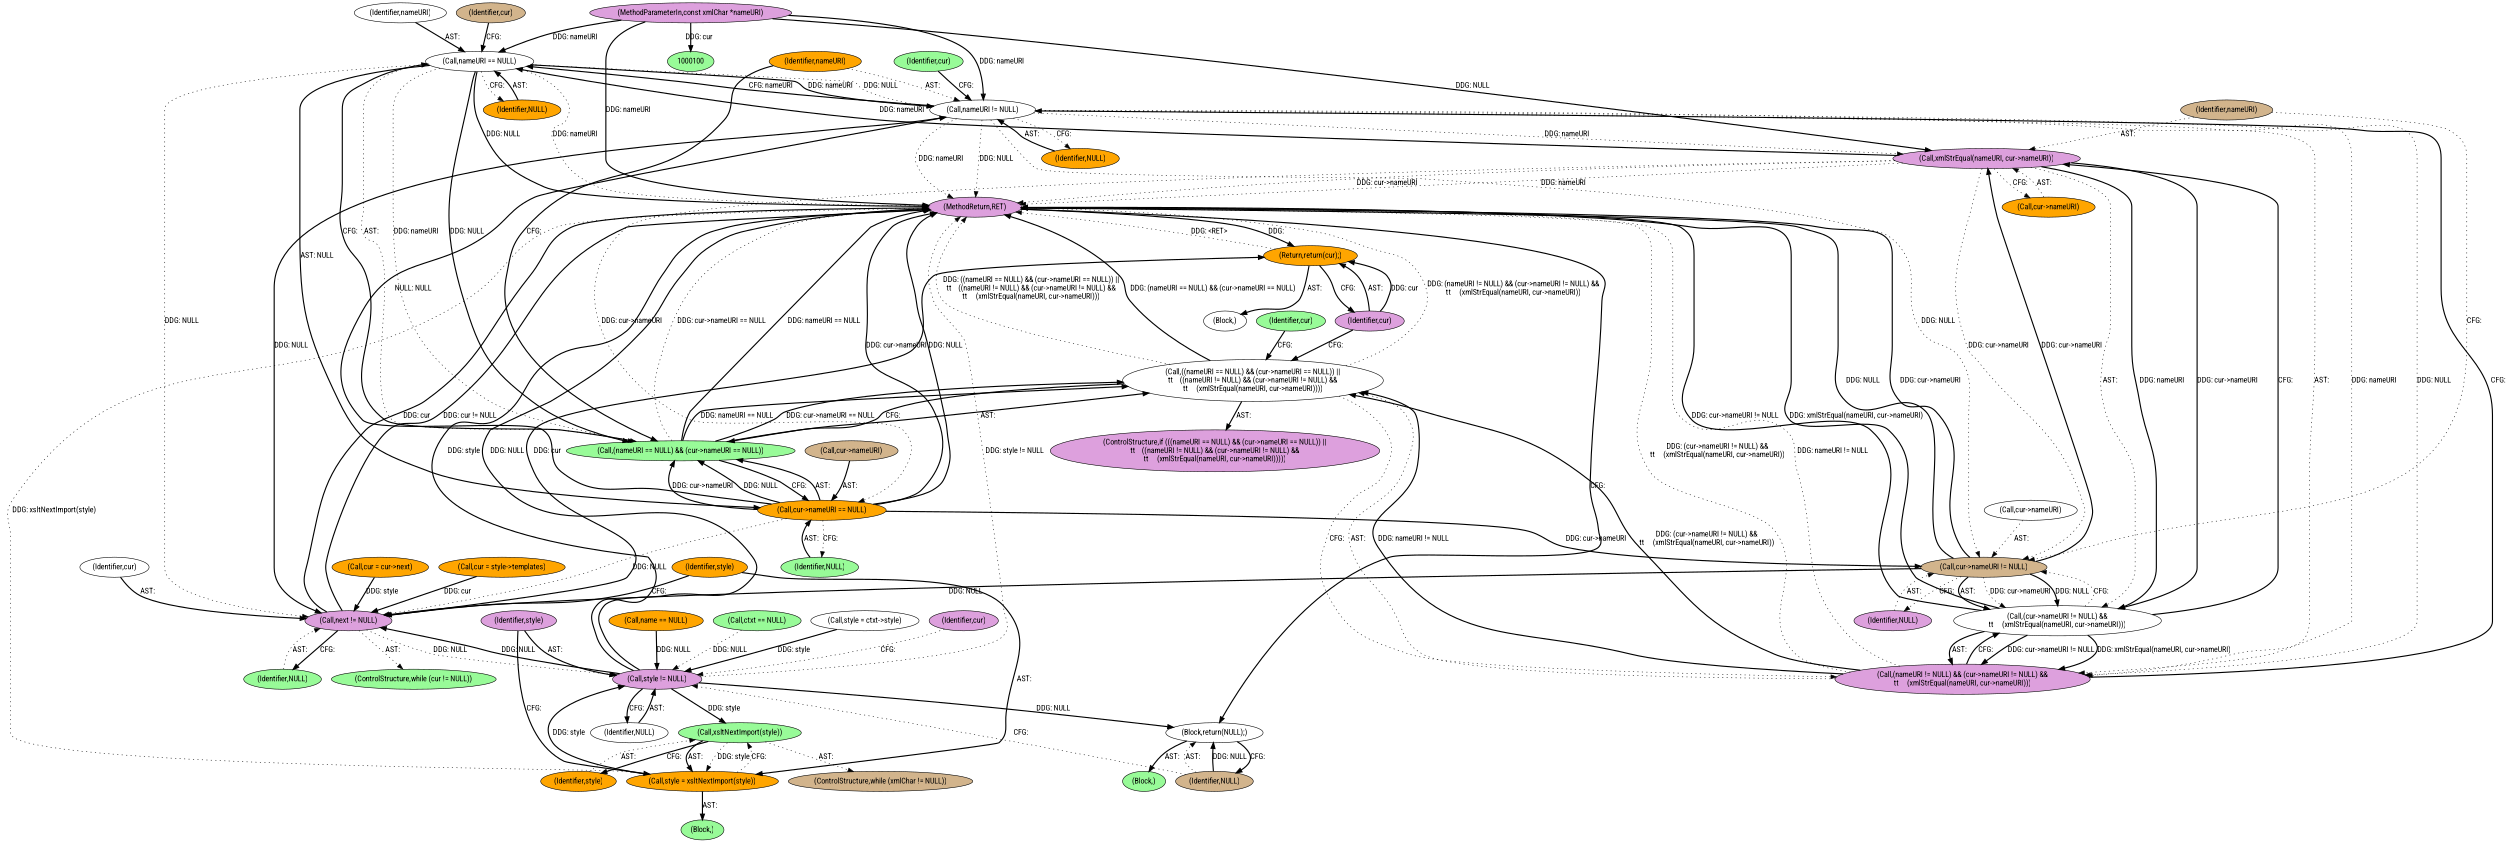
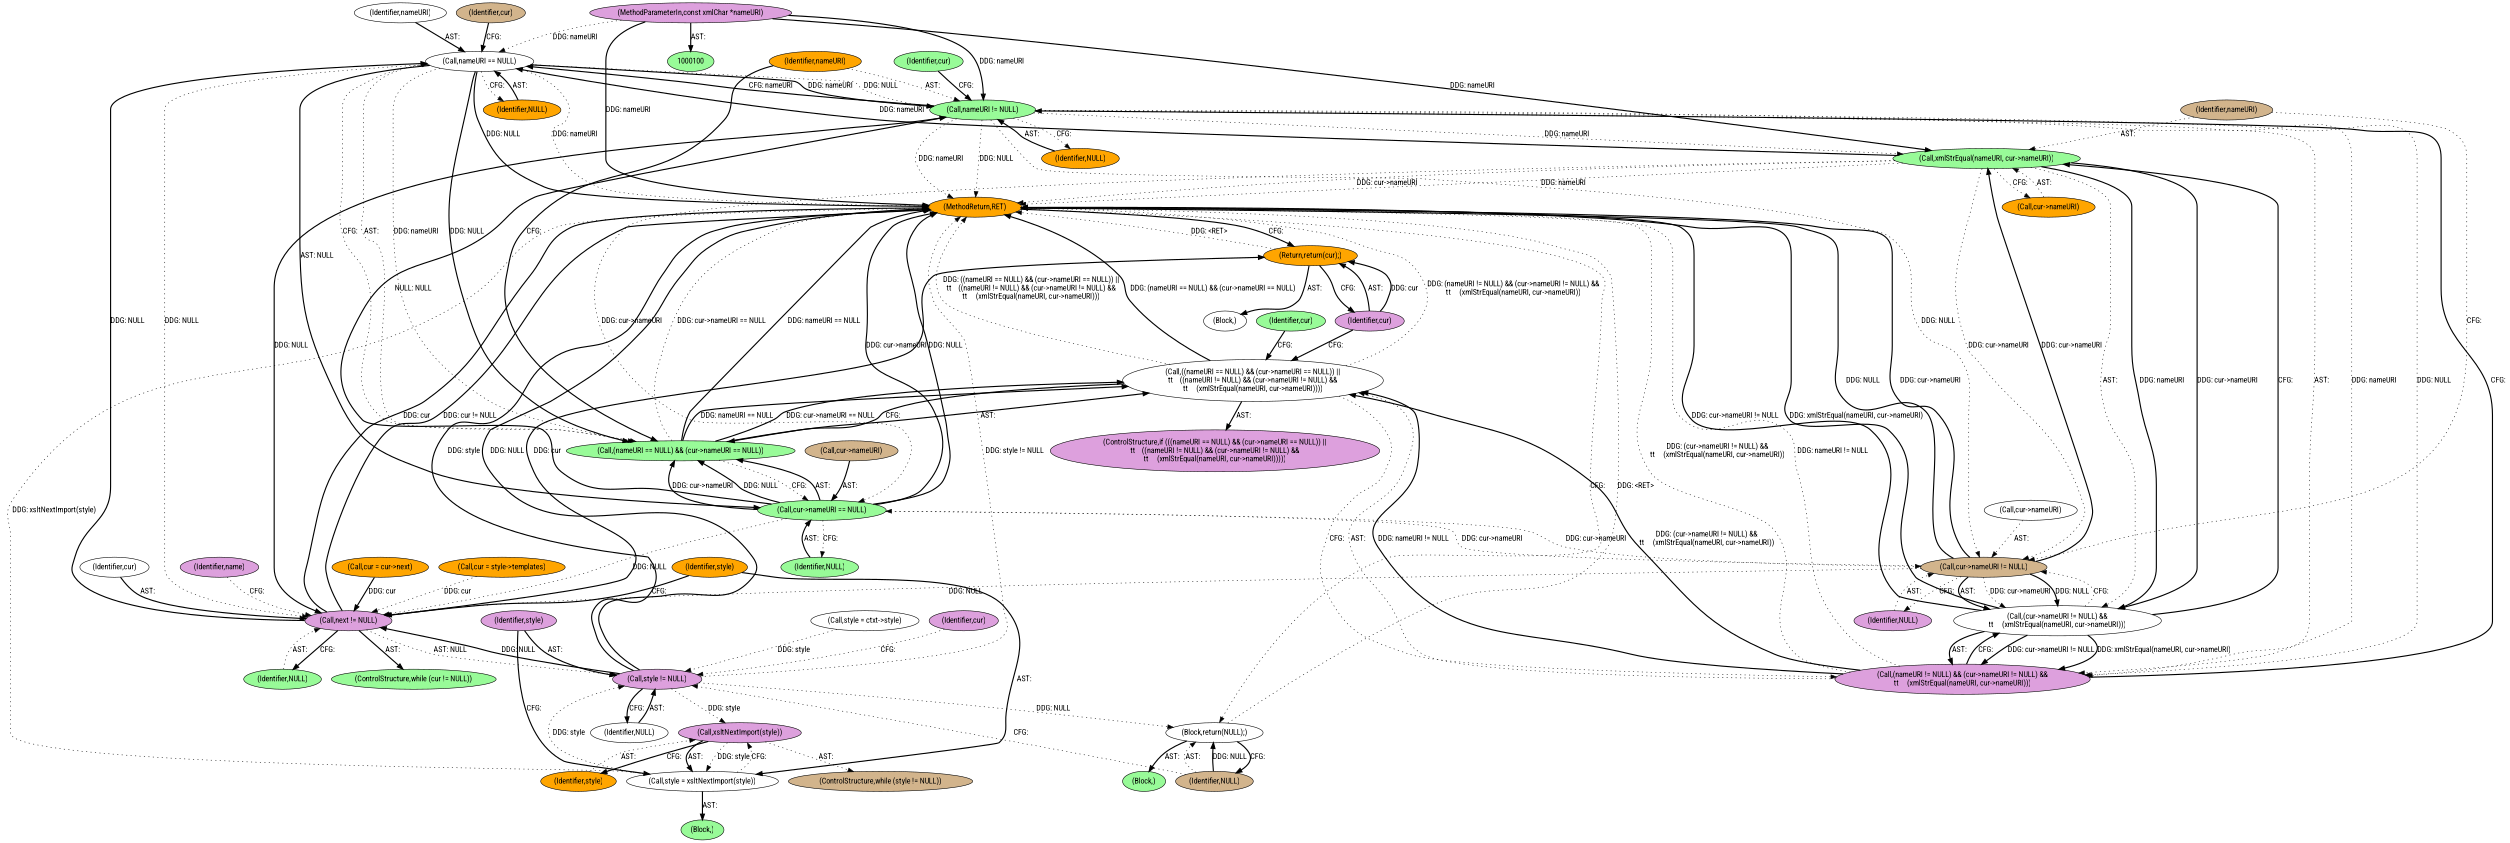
(562, 31) -> (562, 31)
(699, 37) -> (699, 37)
(1473, 86) -> (1473, 86)
(983, 110) -> (983, 110)
(1987, 159) -> (1987, 159)
(975, 207) -> (975, 207)
(1277, 231) -> (1277, 231)
none -> (111, 309)
none -> (1615, 328)
(1600, 341) -> (1600, 341)
(363, 359) -> (363, 359)
(763, 475) -> (763, 475)
(822, 510) -> (822, 510)
(1403, 521) -> (1429, 522)
none -> (1438, 528)
none -> (219, 567)
(1155, 582) -> (1155, 582)
(382, 592) -> (382, 592)
(427, 593) -> (427, 593)
(656, 621) -> none
(757, 621) -> none
(379, 648) -> (379, 648)
(450, 650) -> (450, 650)
(764, 650) -> (764, 650)
(934, 702) -> (934, 702)
(696, 704) -> (696, 704)
(740, 733) -> (740, 733)
(553, 743) -> (553, 743)
(702, 781) -> (702, 781)
(881, 781) -> (881, 781)
